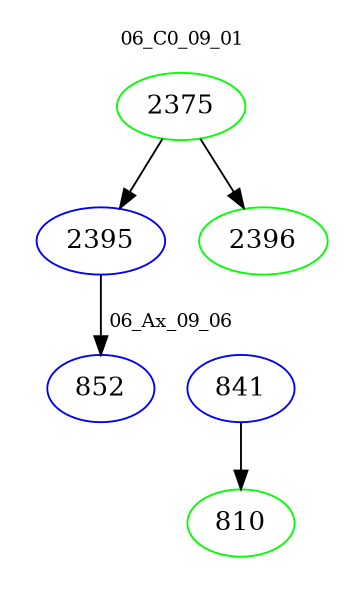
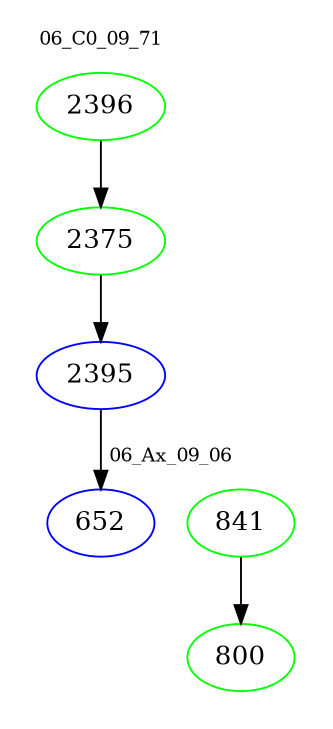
(182, 40) -> (101, 40)
(217, 165) -> (101, 165)
(101, 389) -> (101, 523)
(241, 389) -> (241, 523)
(241, 523) -> (241, 658)
